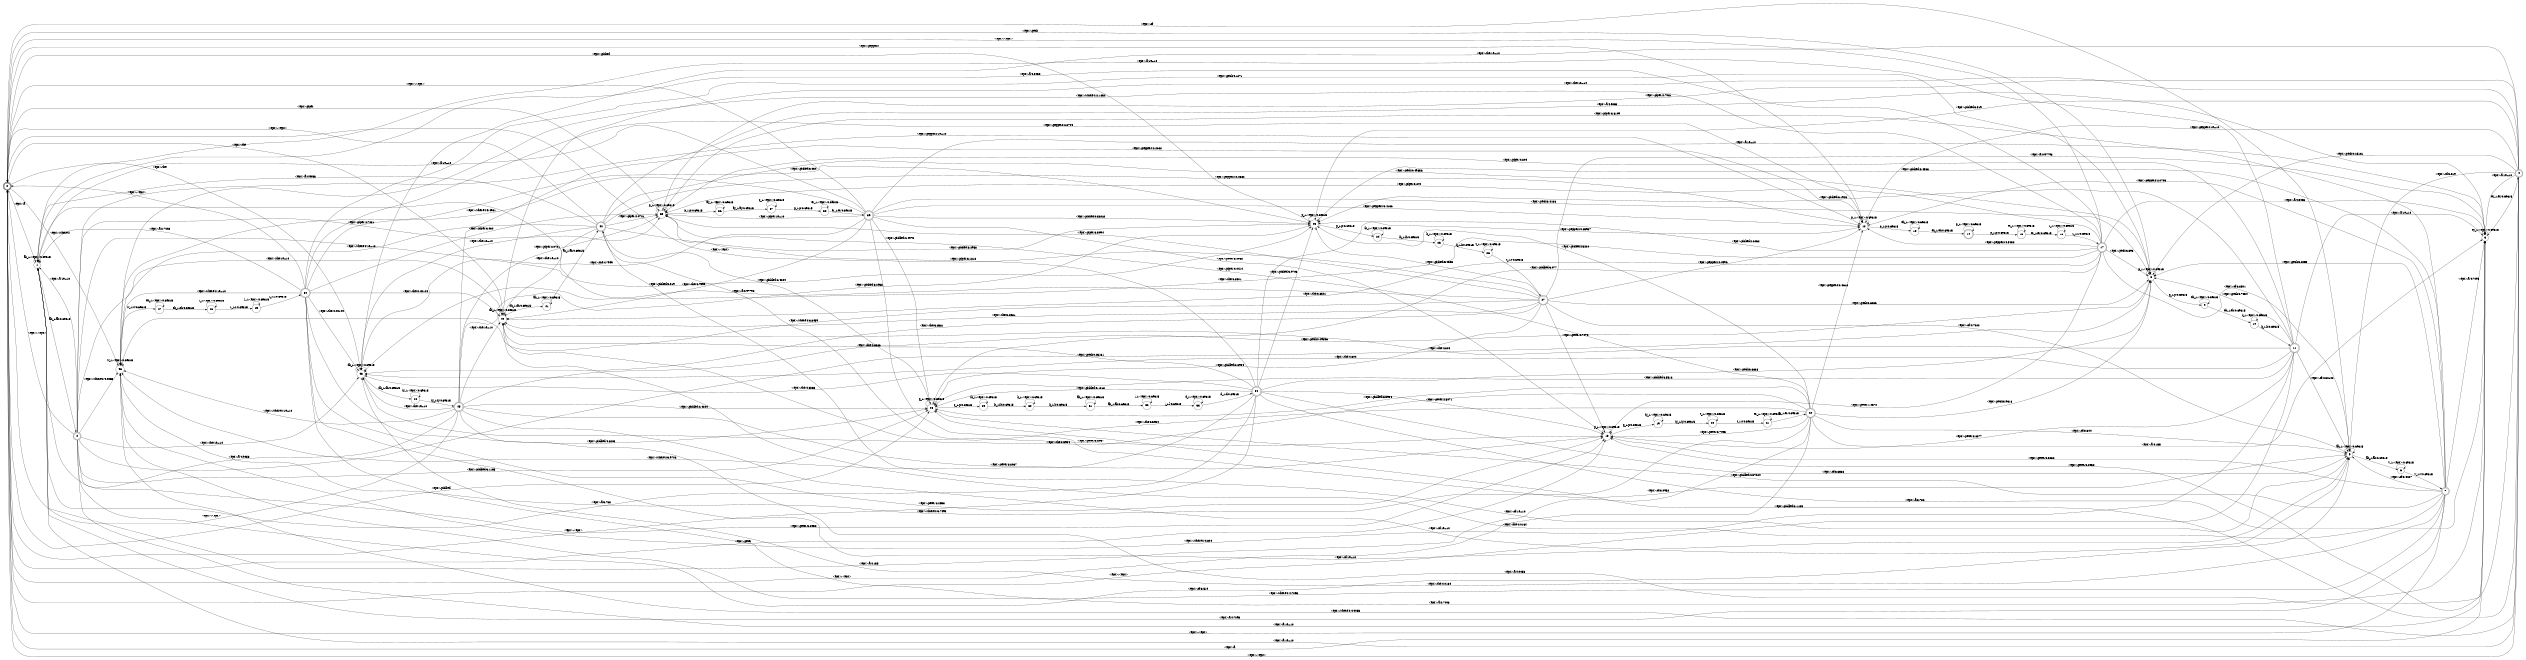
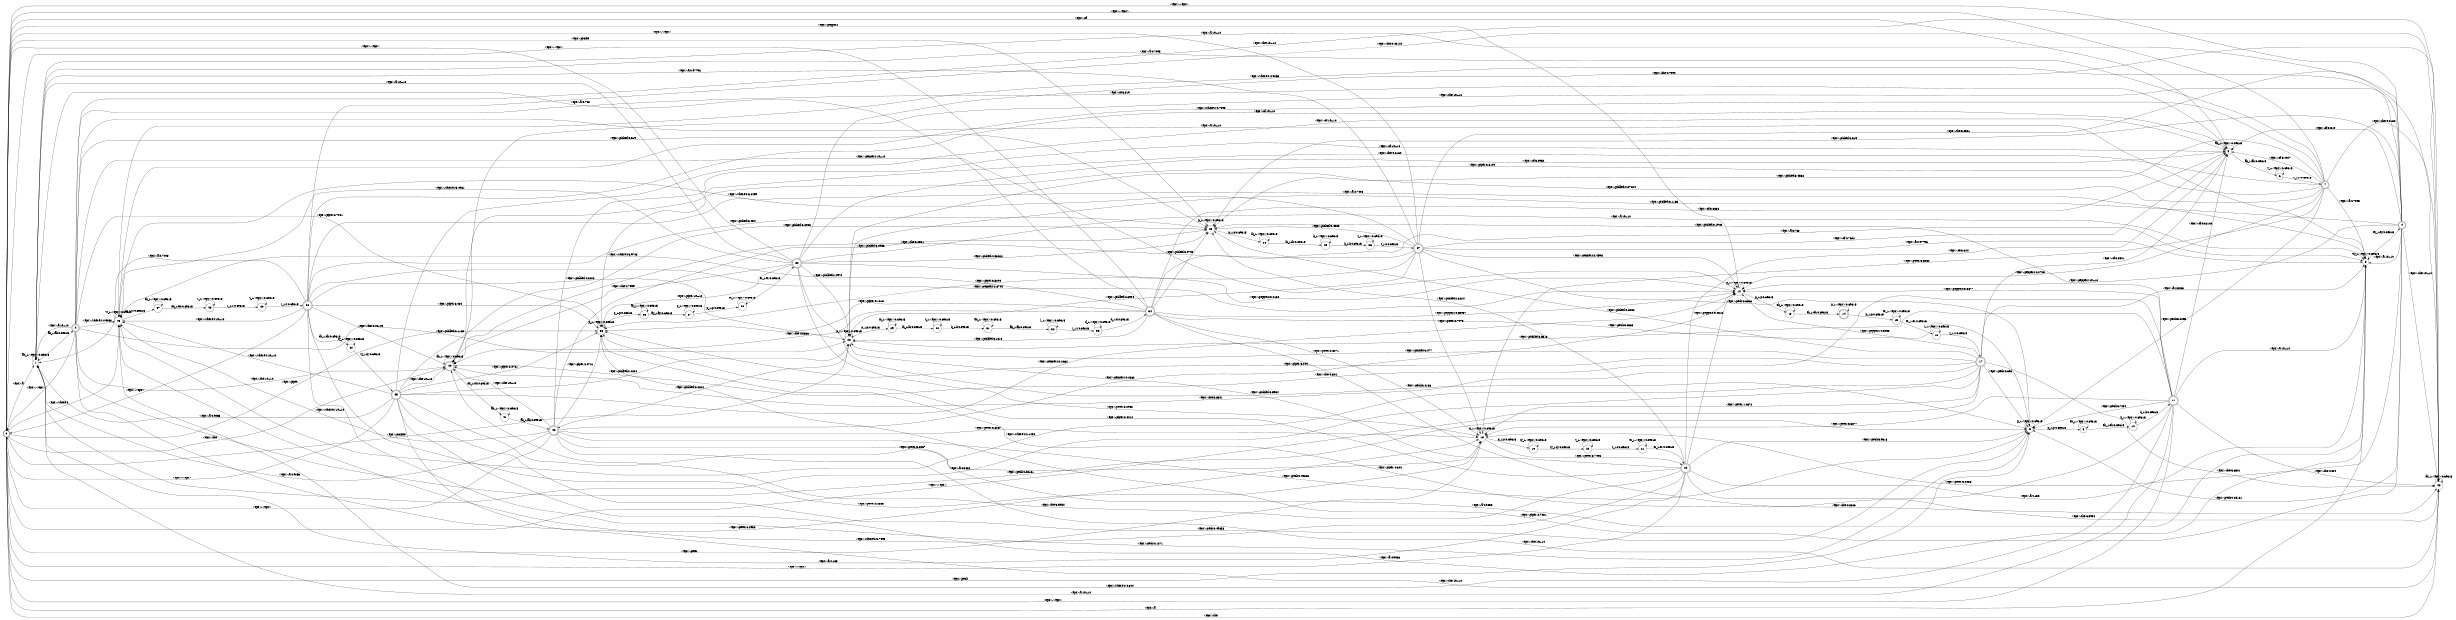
(7, 186) -> (6, 434)
none -> (2002, 290)
(503, 319) -> (450, 366)
(384, 392) -> (317, 339)
(1712, 434) -> (1582, 458)
